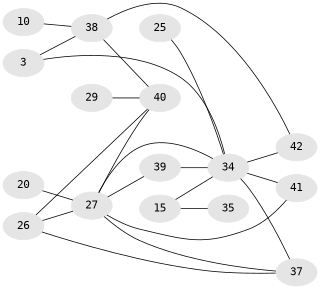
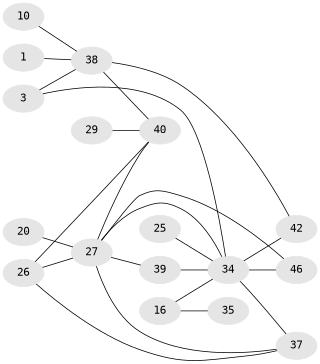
none -> (24, 58)
(297, 188) -> (297, 270)
(160, 209) -> (160, 311)
